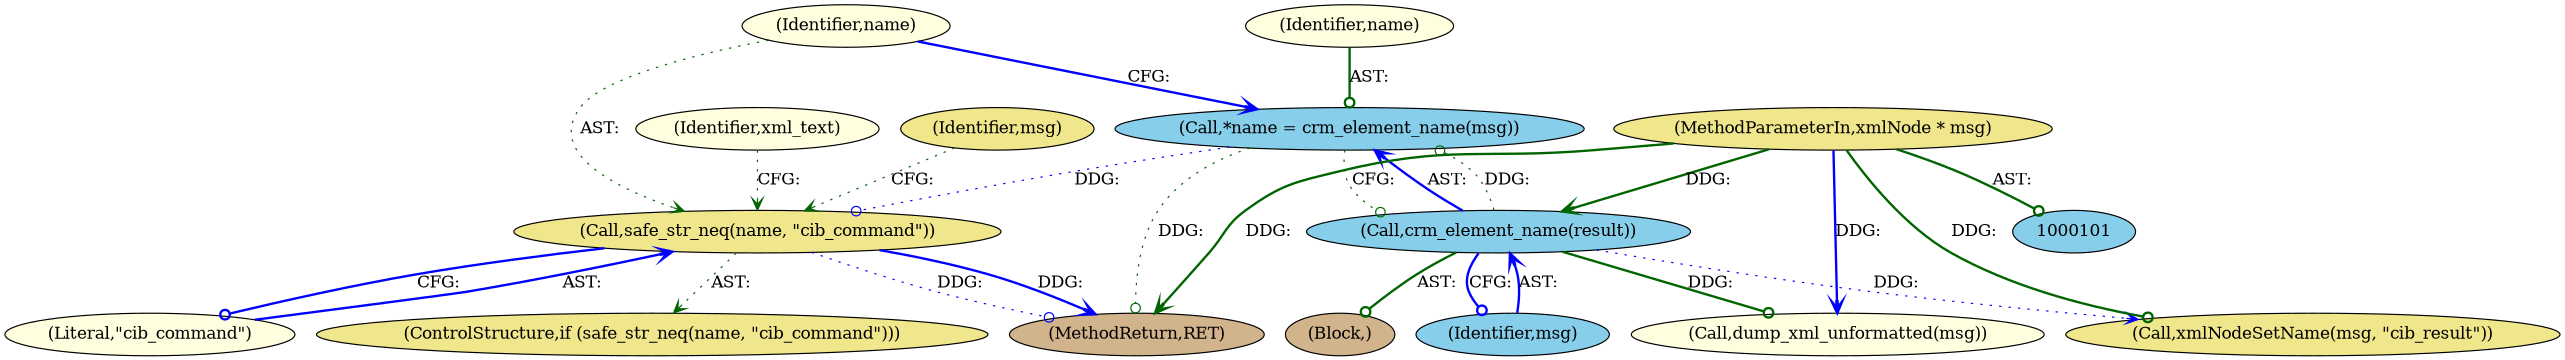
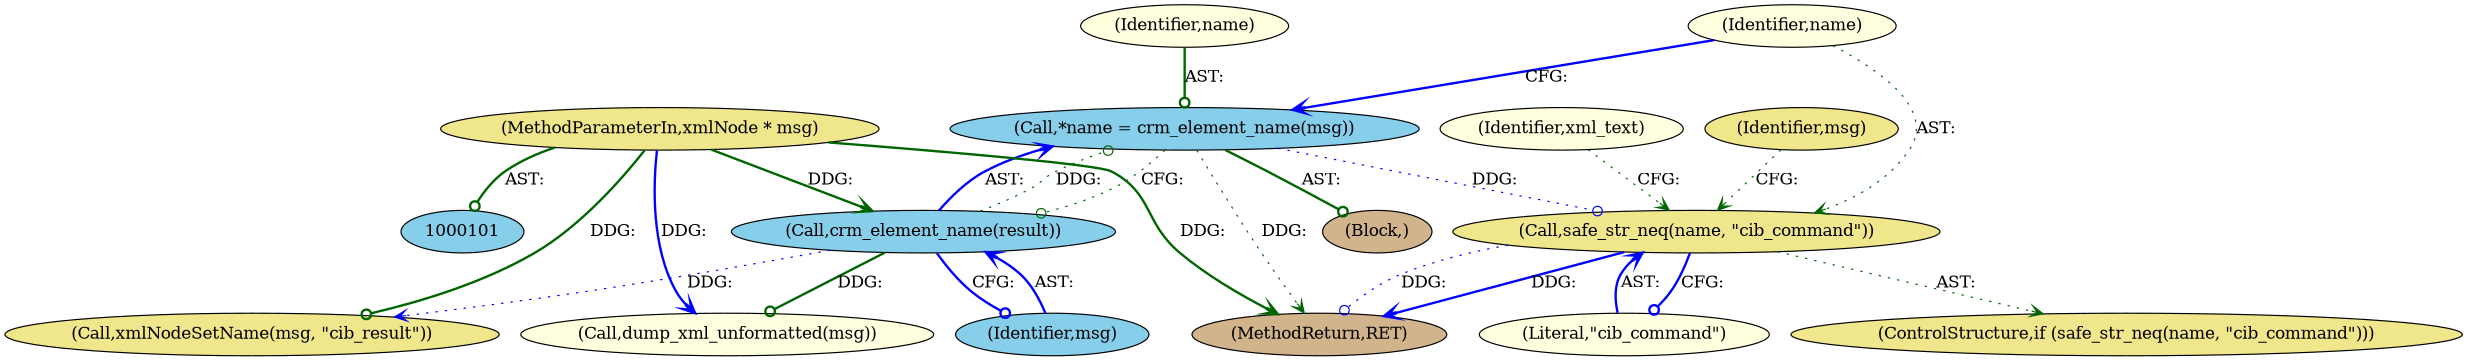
(1163, 204) -> (1245, 228)
(1411, 278) -> (1282, 179)
